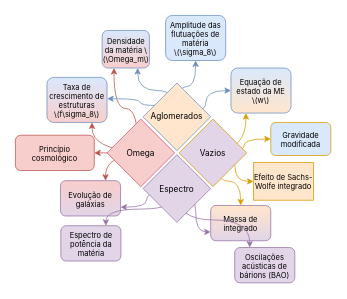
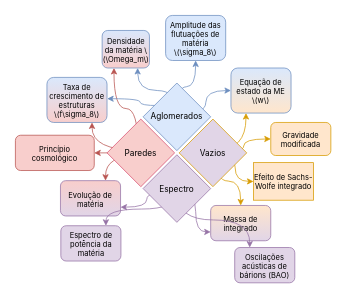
(177, 117) -> (177, 117)
(300, 139) -> (300, 139)
(141, 153) -> (141, 153)
(90, 198) -> (90, 198)
